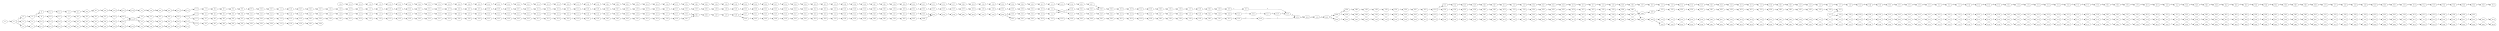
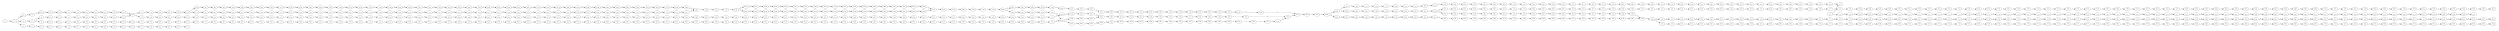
none -> (330, 17)
